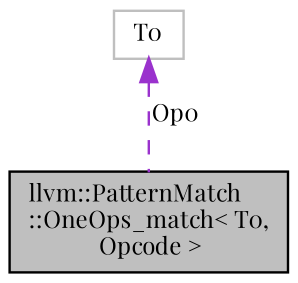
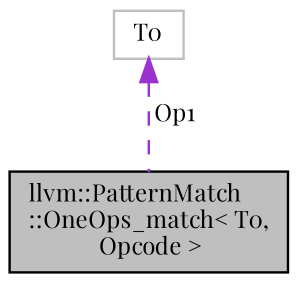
(173, 115) -> (173, 115)
